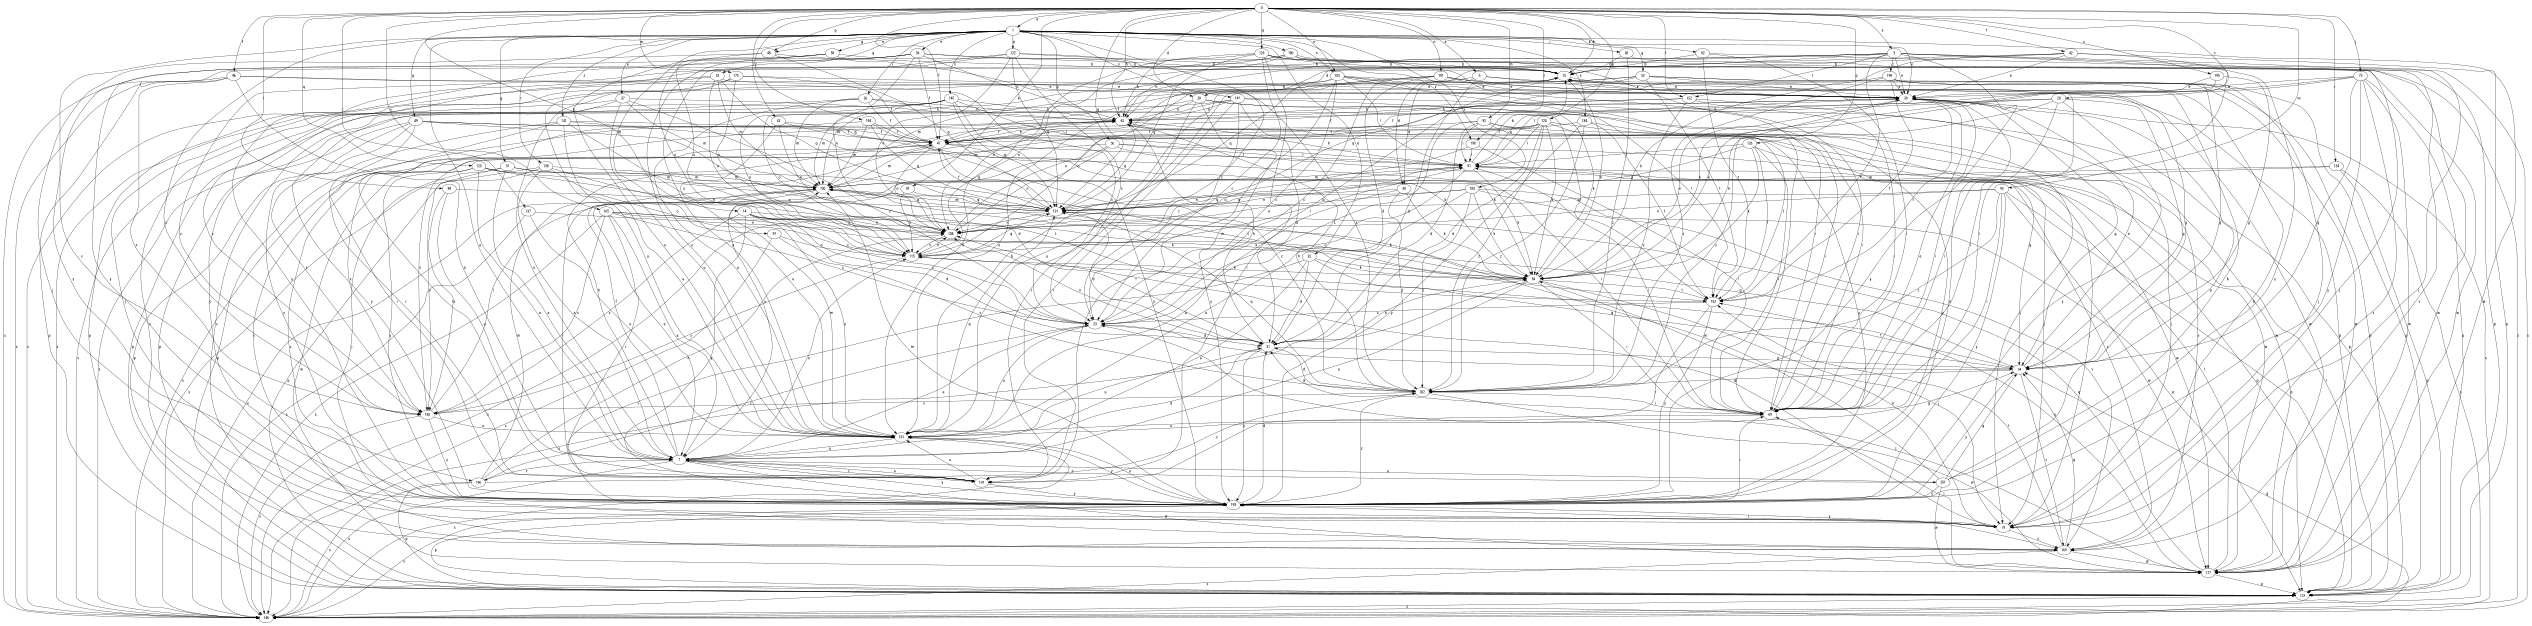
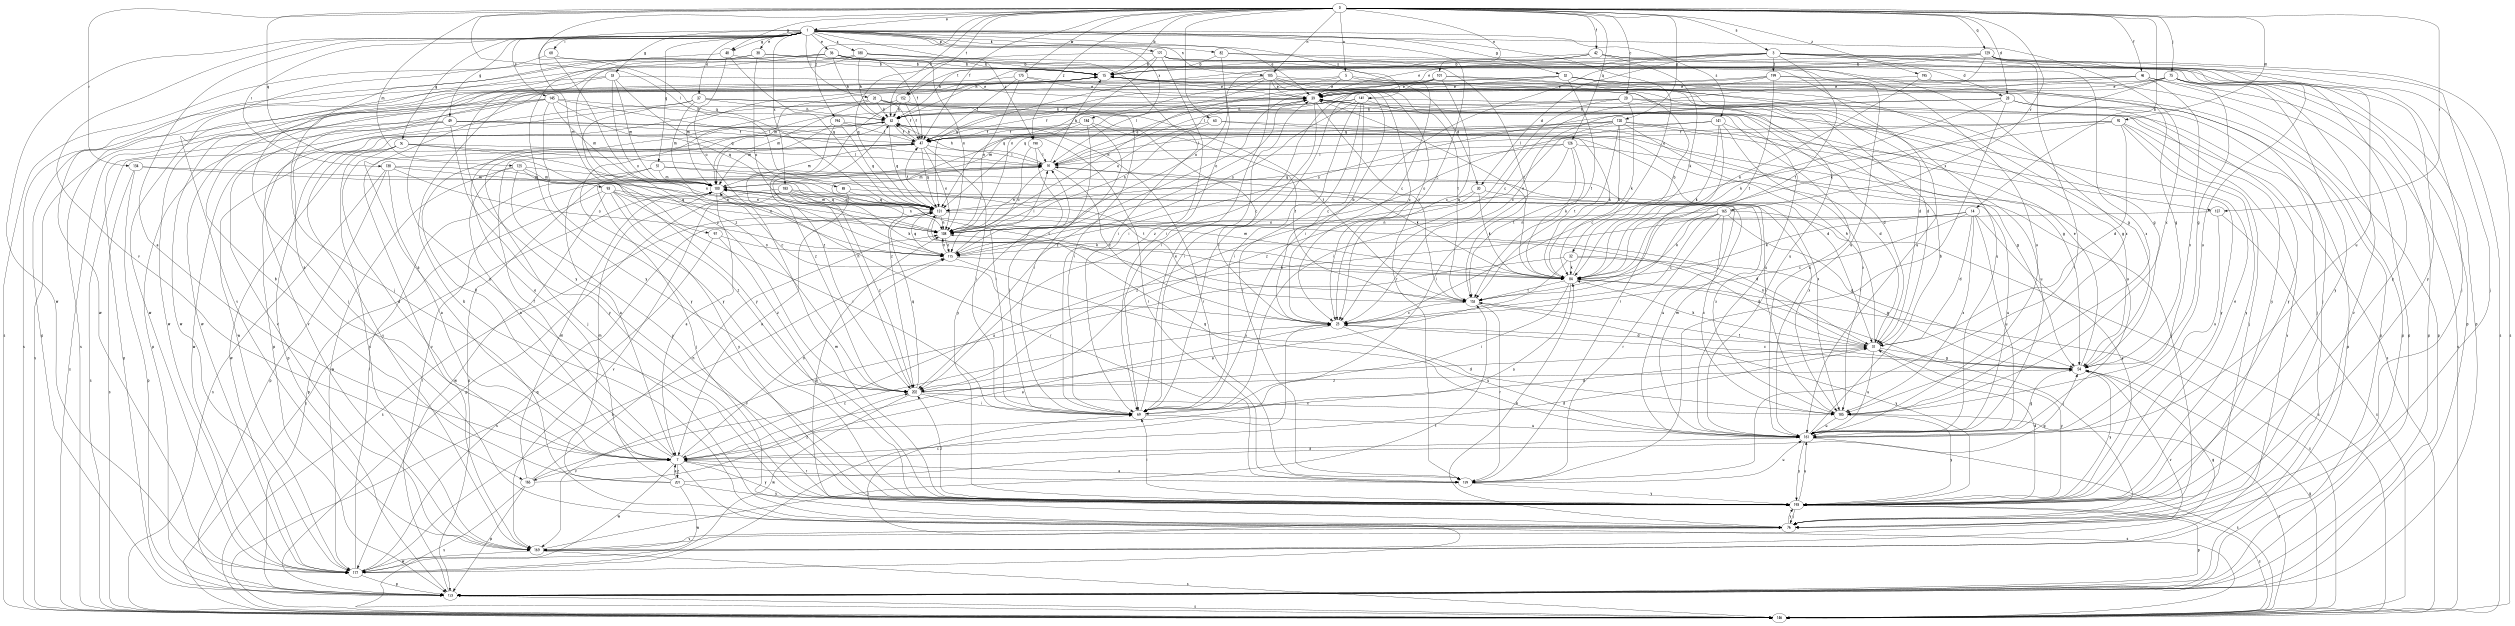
(872, 156) -> (1917, 166)
(908, 189) -> none
